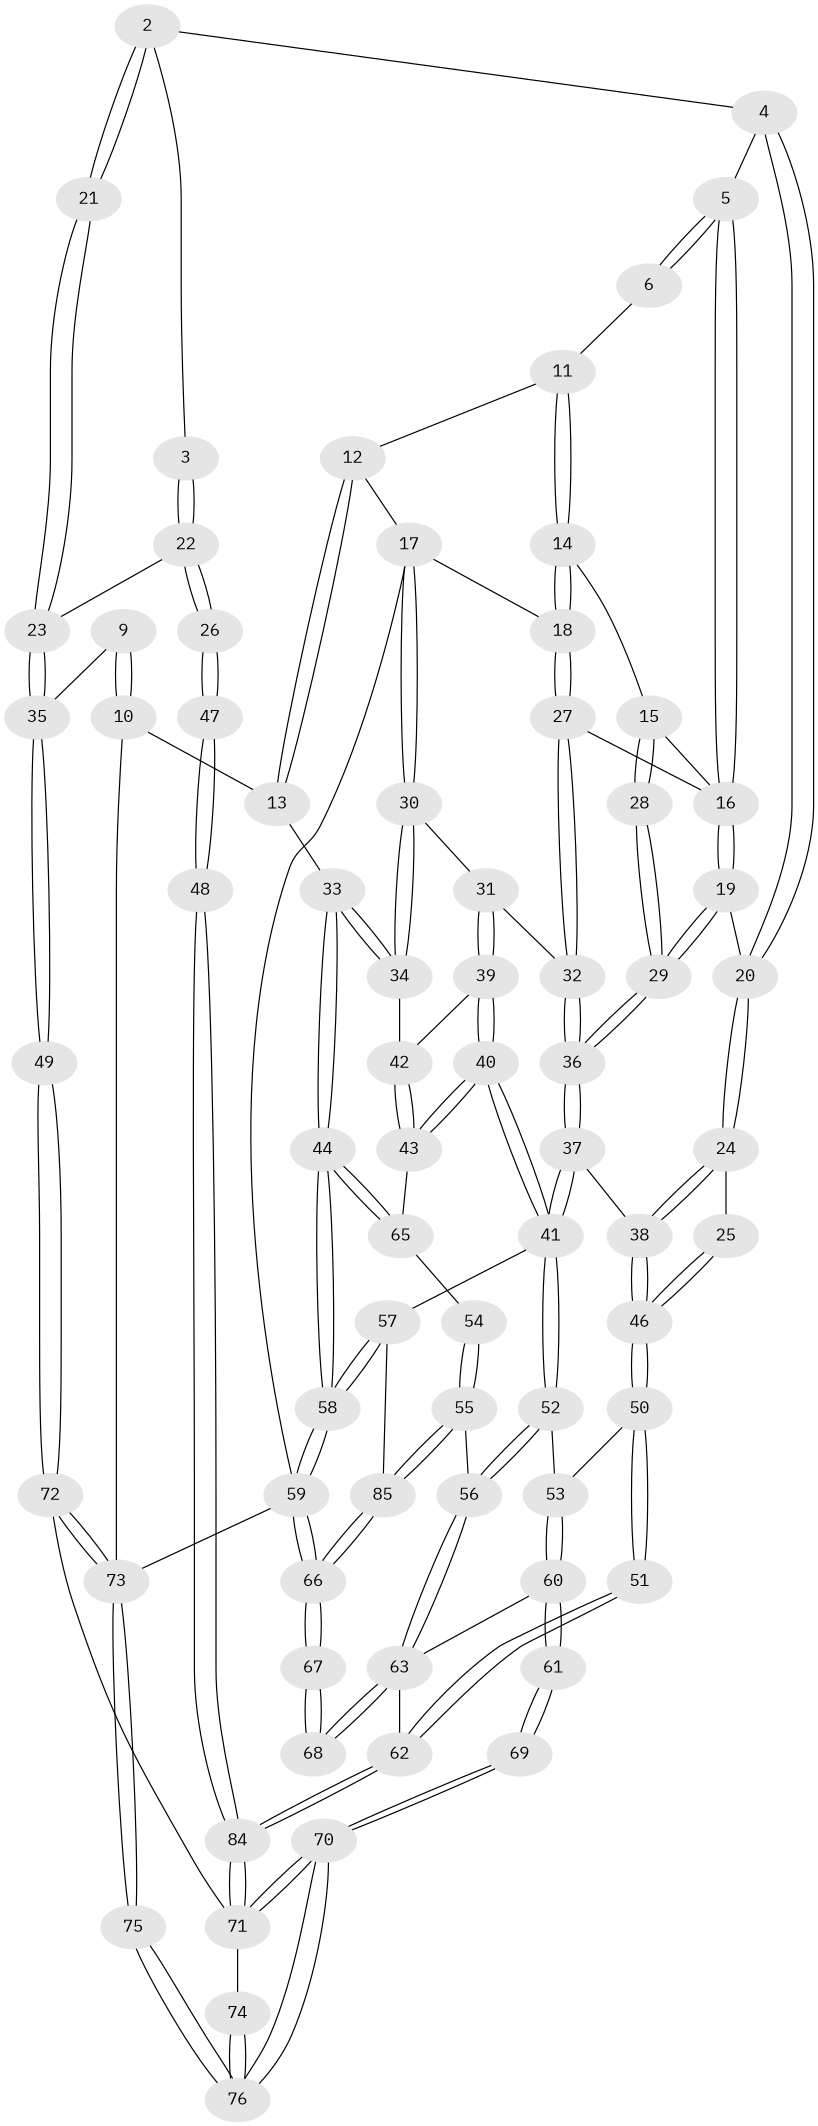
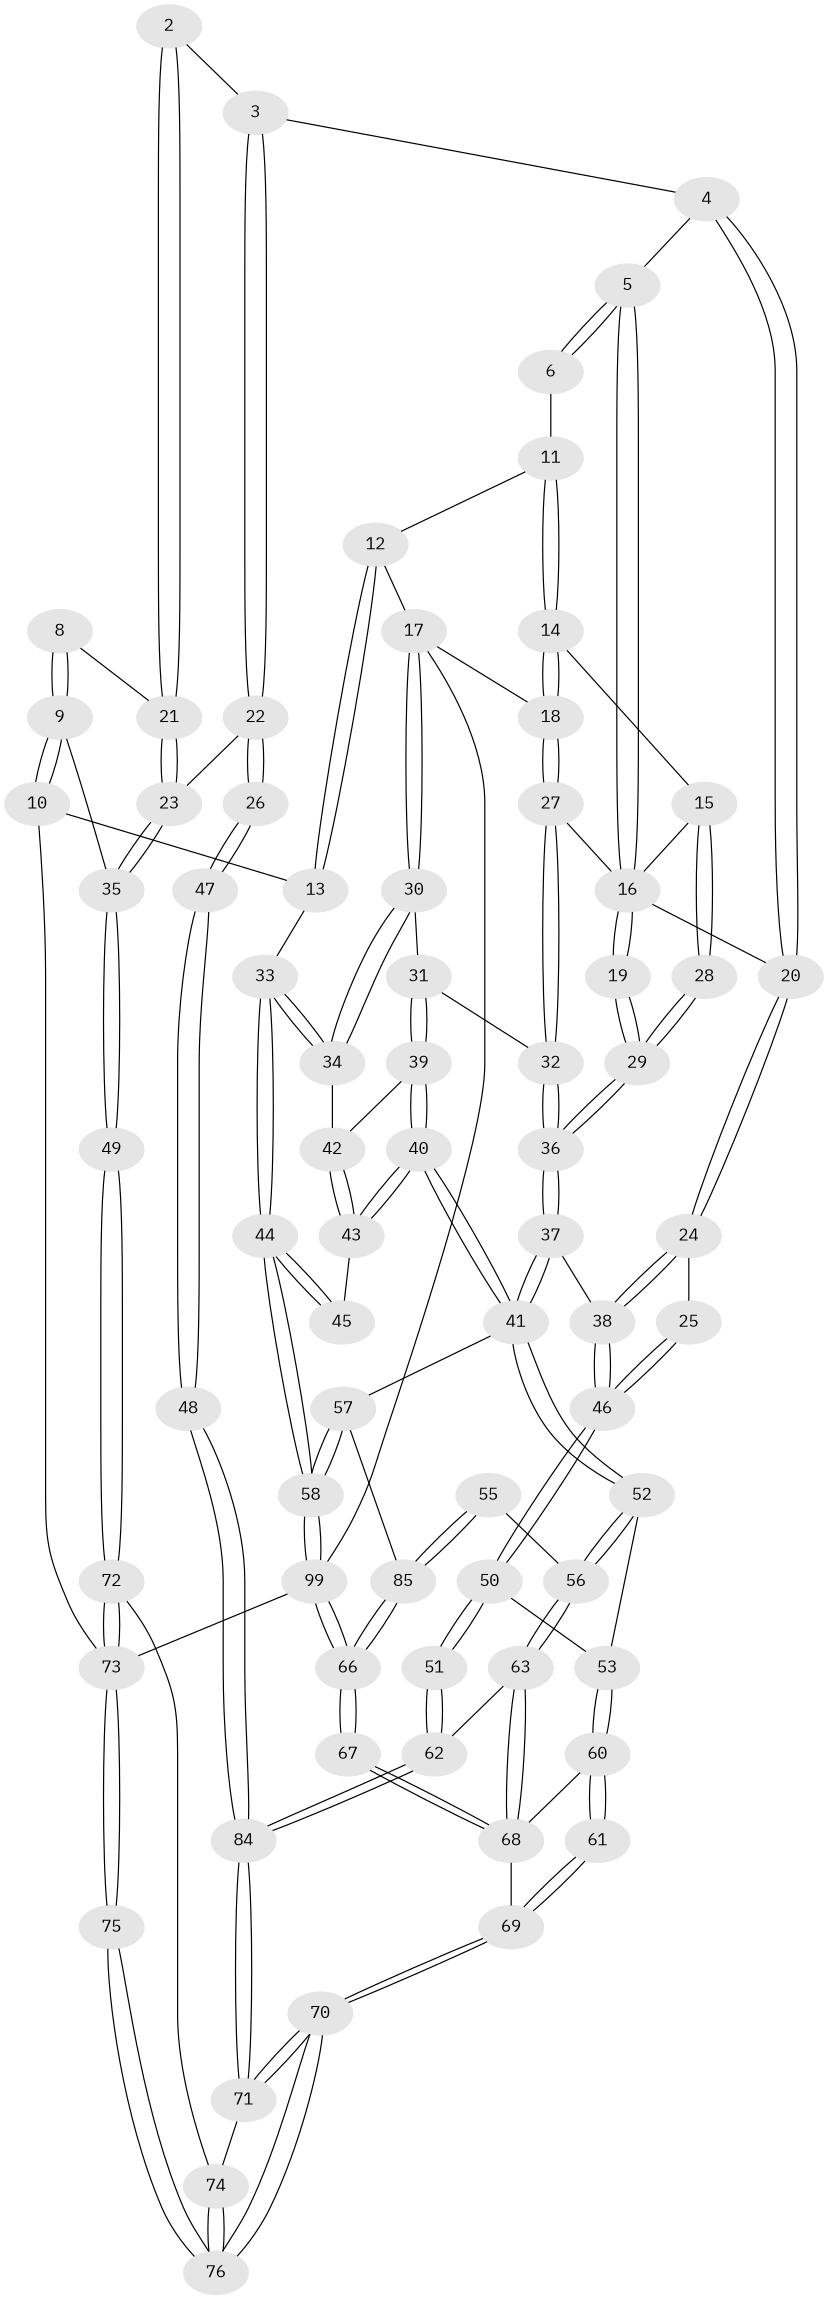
(456, 70) -> (481, 156)
none -> (60, 631)
(736, 933) -> (720, 939)
(401, 1236) -> (342, 1322)
(474, 1322) -> none
(296, 1495) -> (314, 1582)
(476, 1625) -> (555, 1797)
(105, 1691) -> (178, 1879)
none -> (511, 1884)
